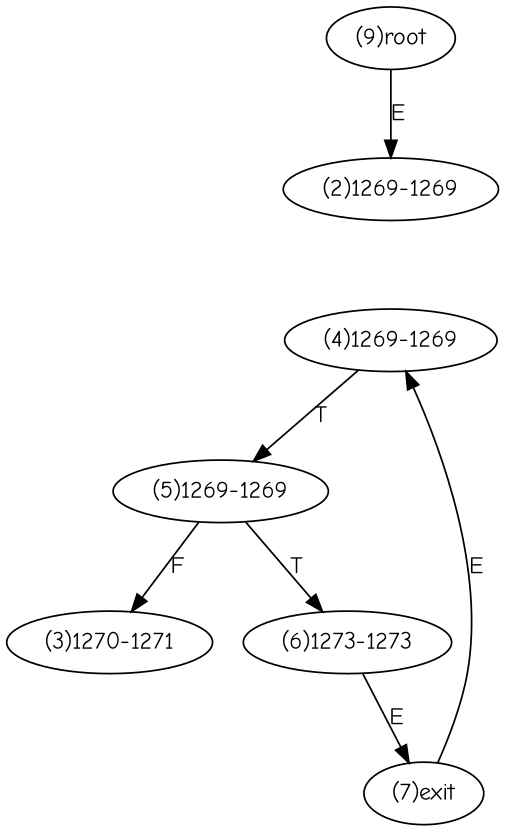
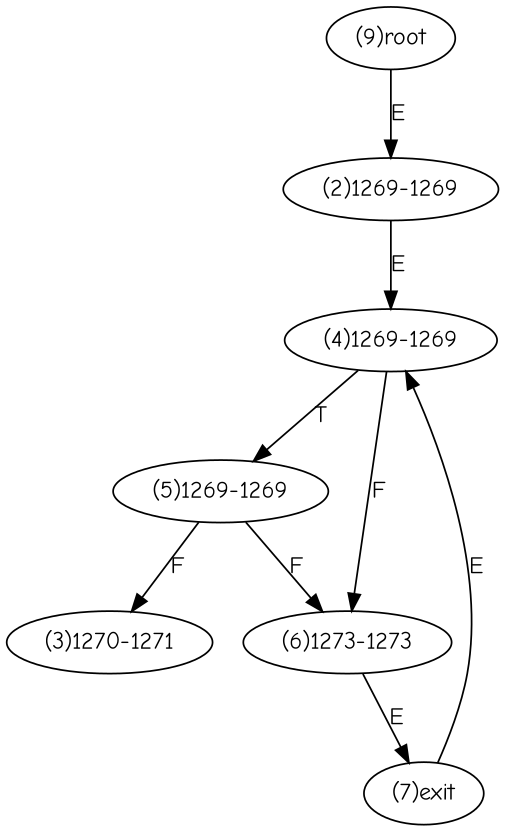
none -> (391, 256)
none -> (370, 483)
(297, 567) -> (297, 567)
